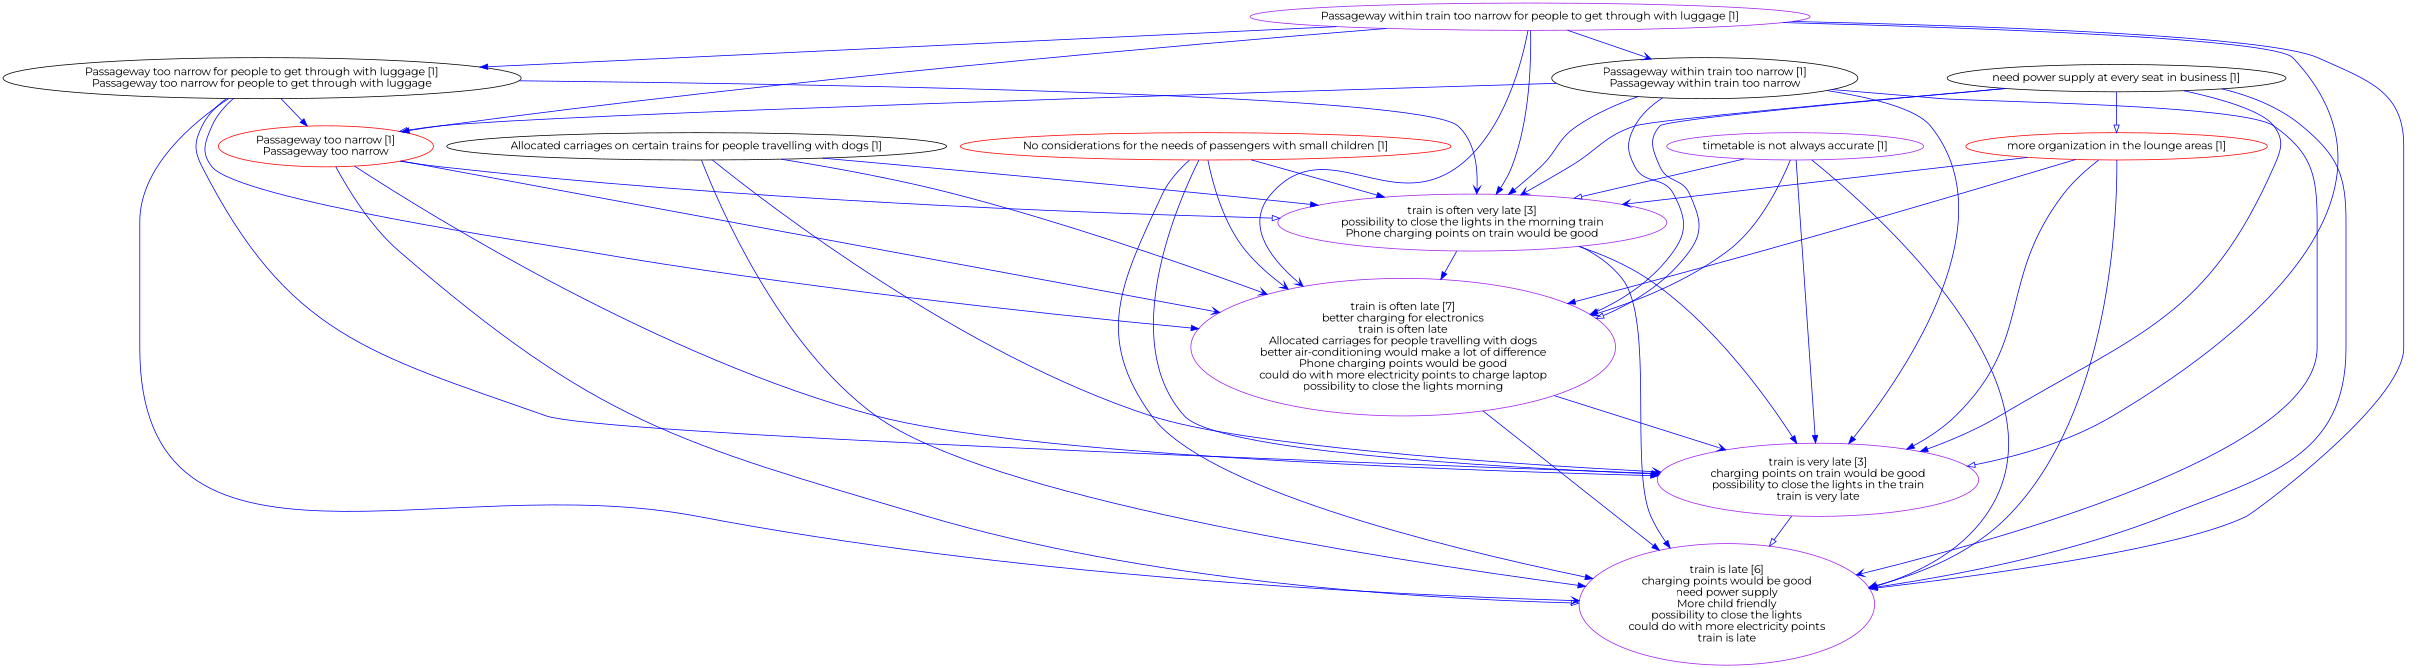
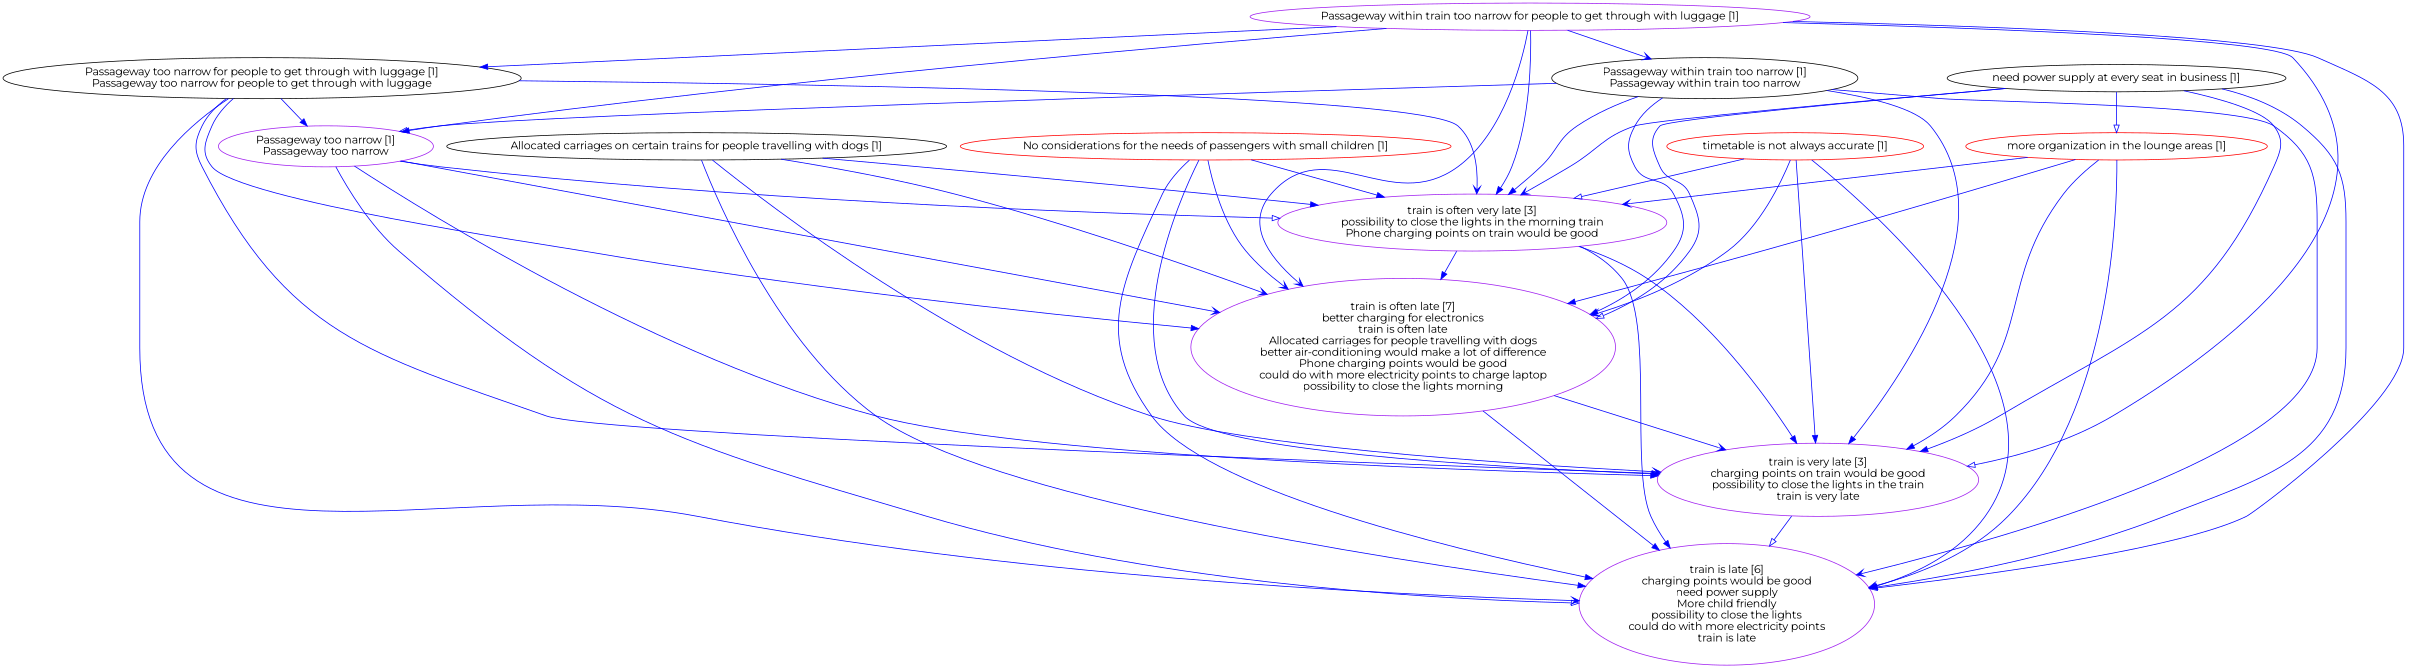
(326, 146) -> (326, 146)
(1795, 146) -> (1795, 146)
